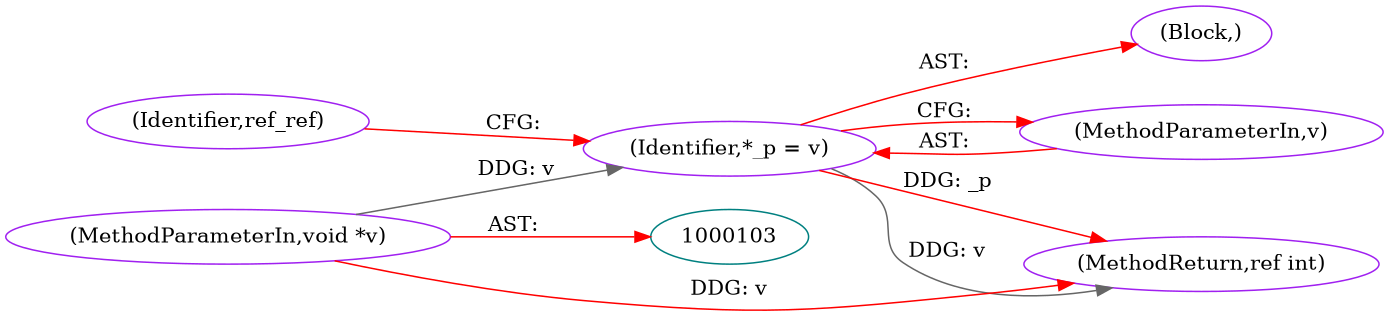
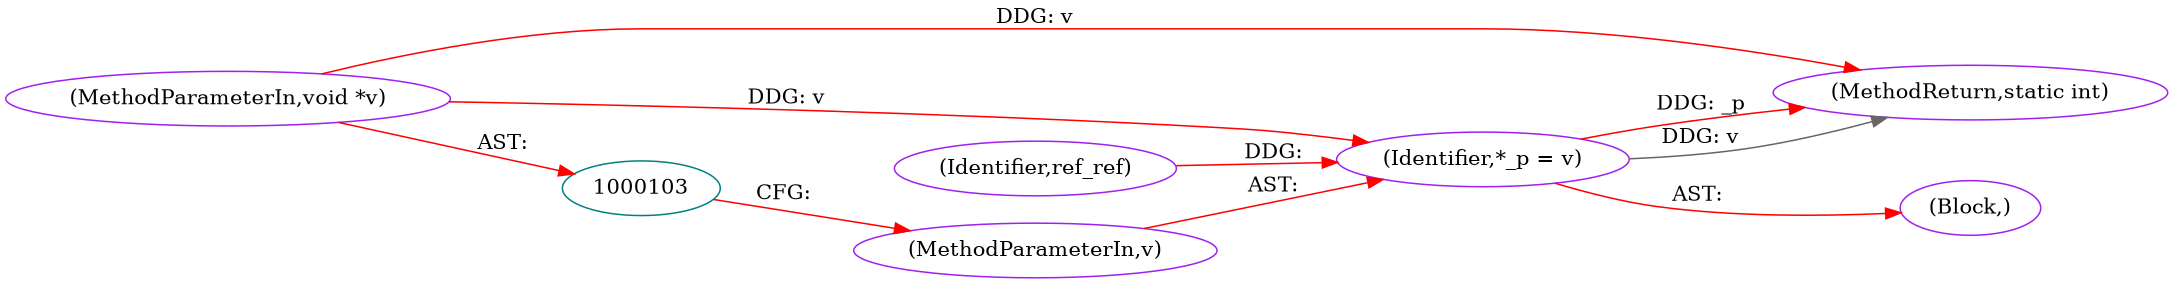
(929, 123) -> (804, 214)
(517, 124) -> (1277, 153)
(482, 192) -> (901, 114)
(1201, 264) -> (1970, 93)
